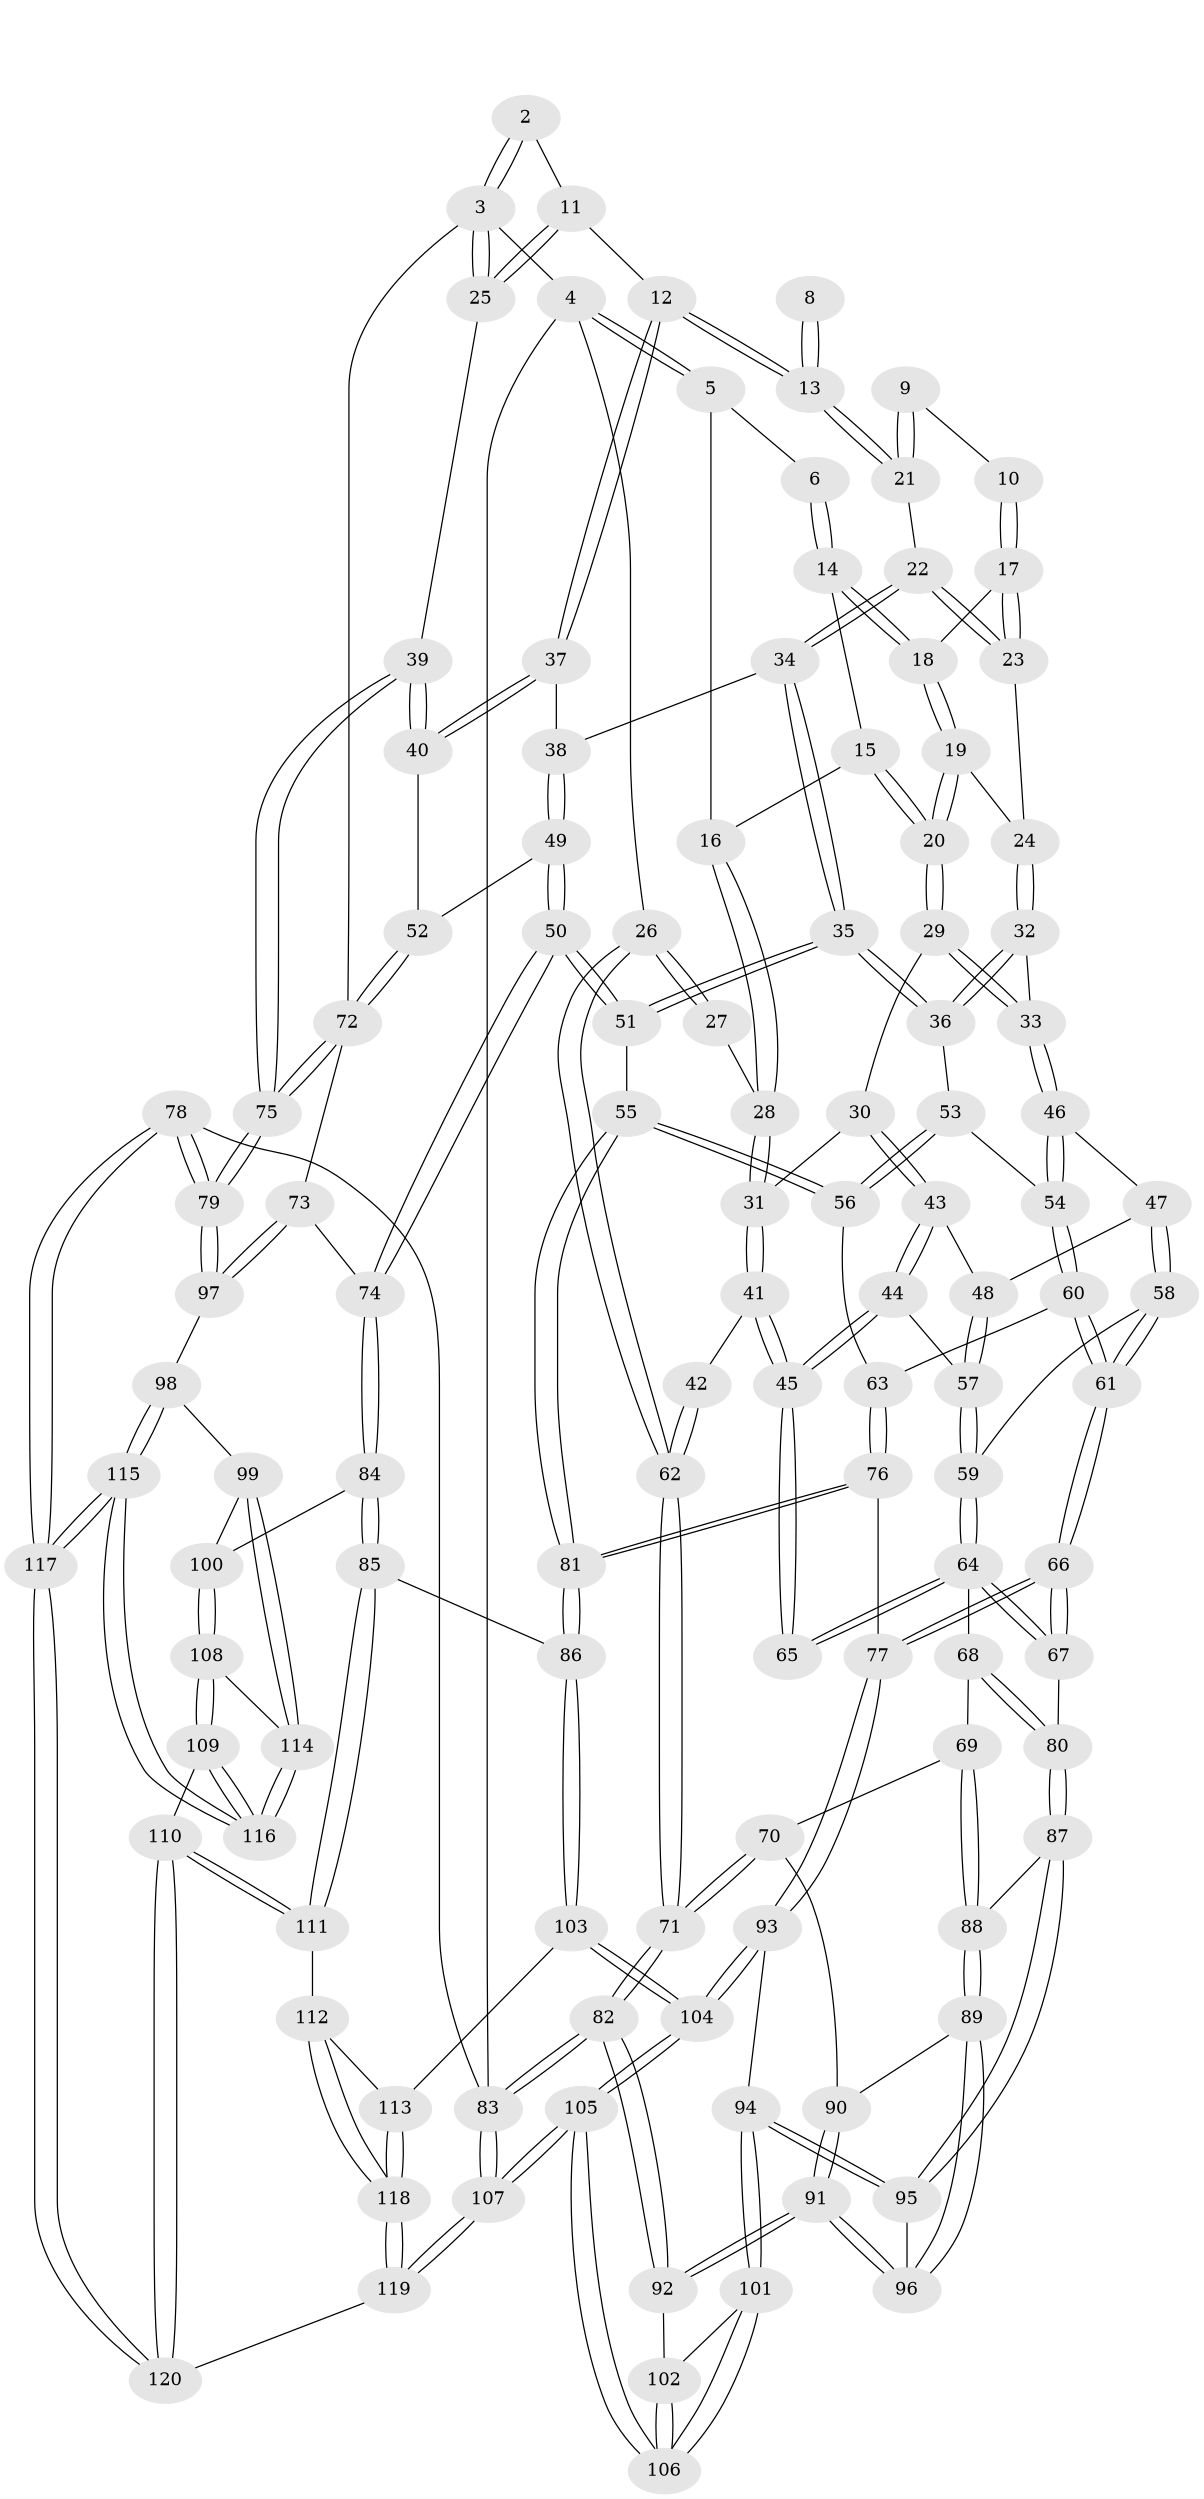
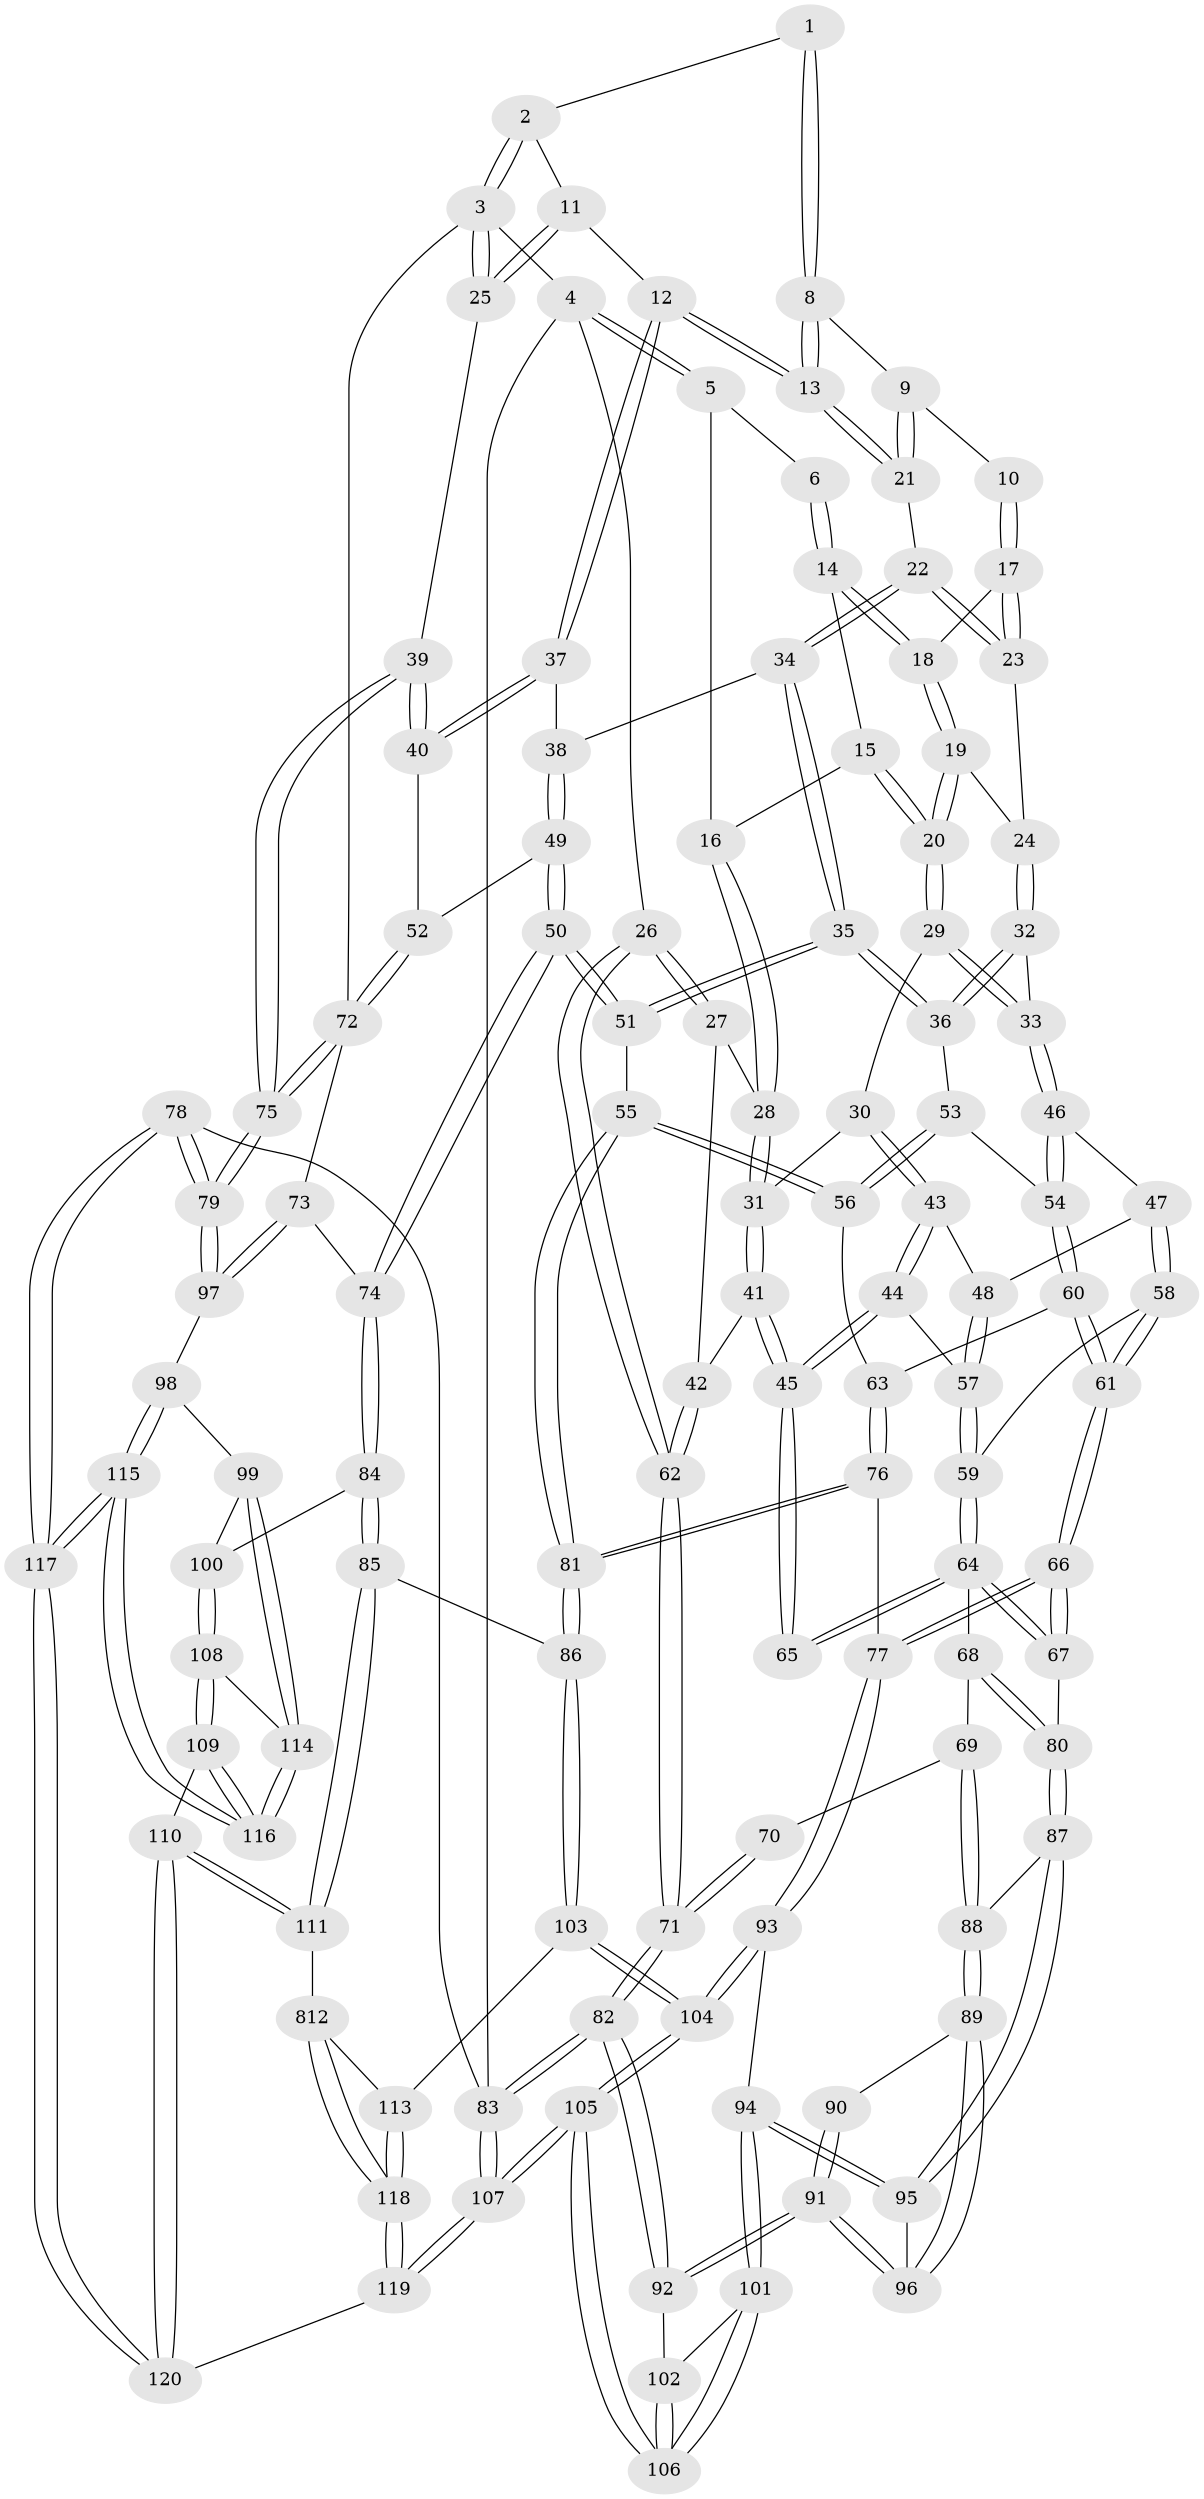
none -> (810, 28)
none -> (858, 344)
none -> (707, 1204)
(828, 1968) -> none
(312, 2019) -> (312, 2019)
